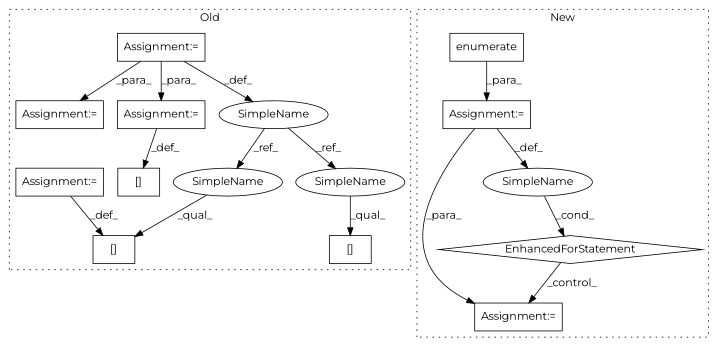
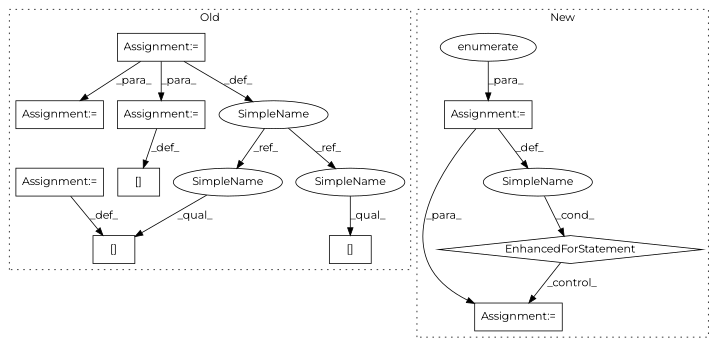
(487, 47) -> (488, 47)
